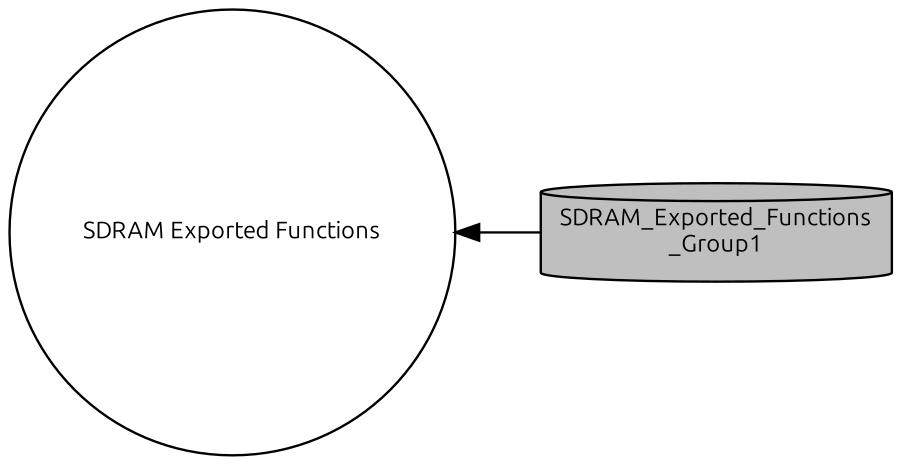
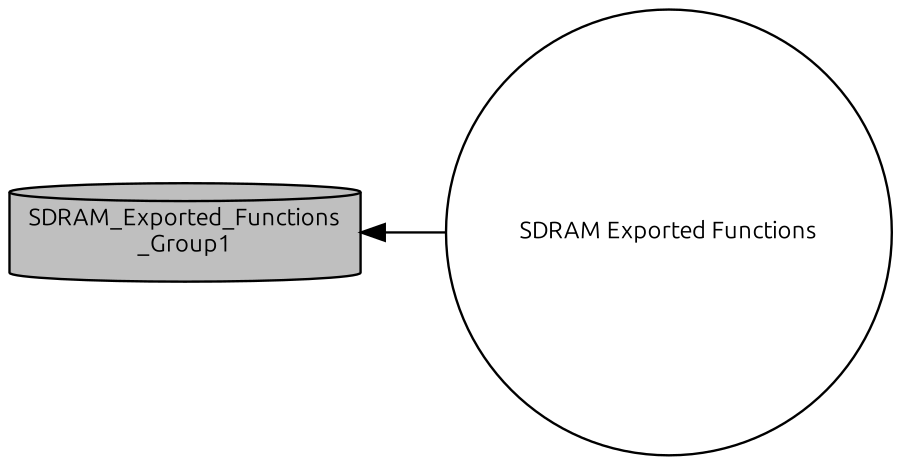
(510, 232) -> (415, 232)
